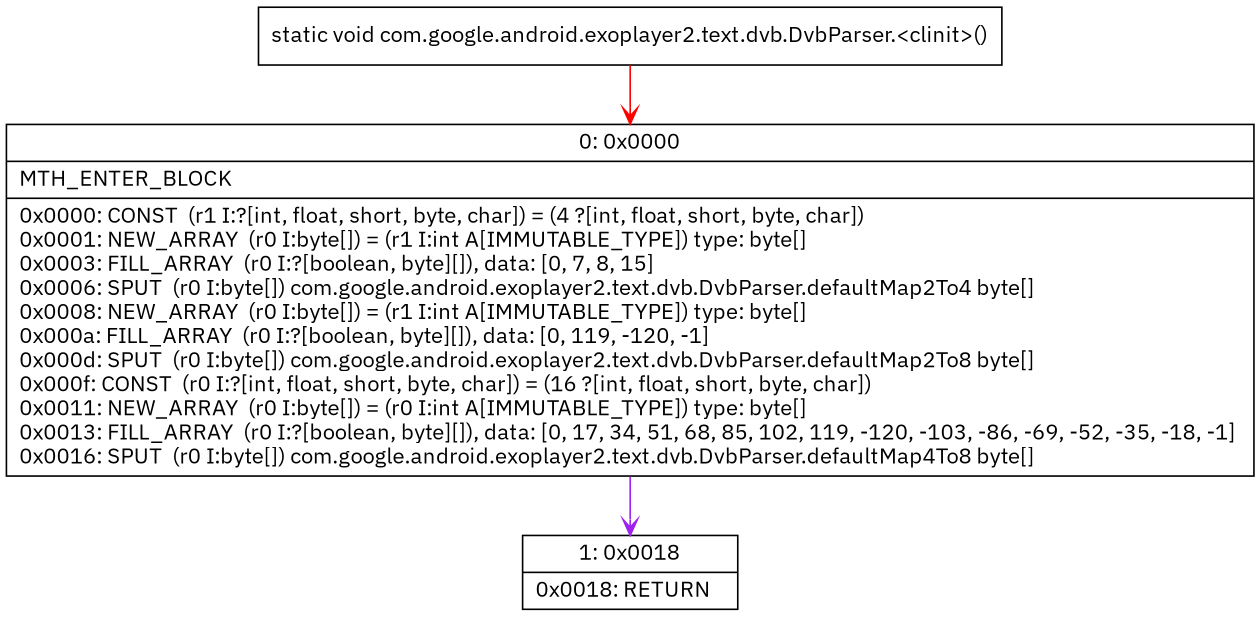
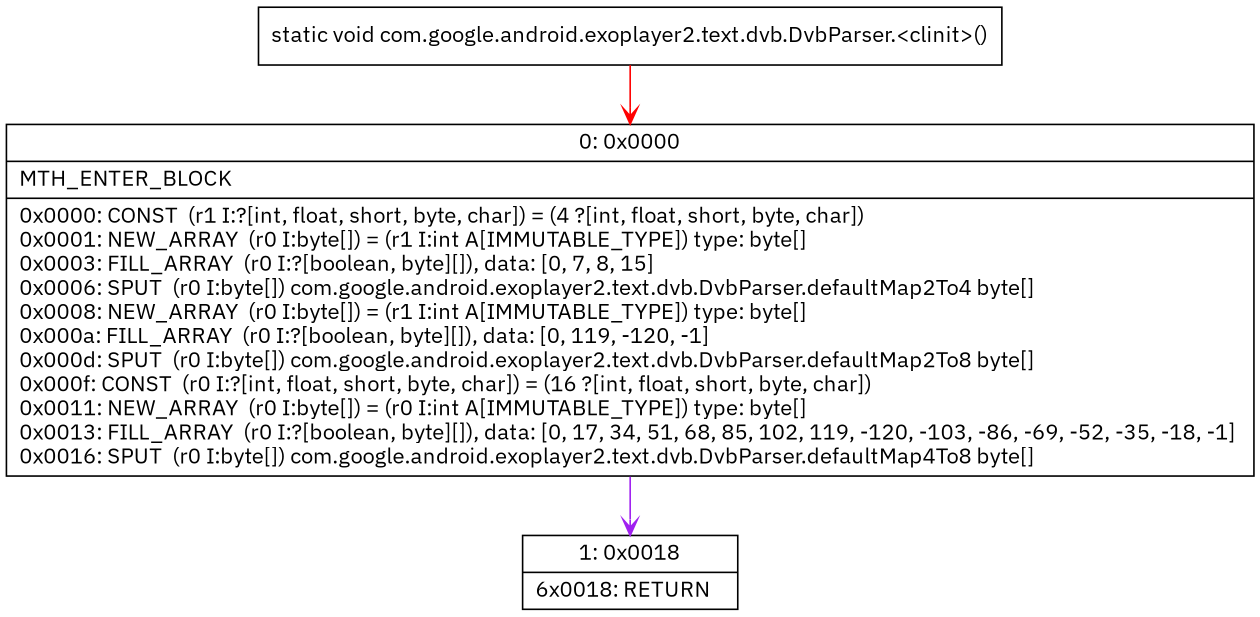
(630, 590) -> (630, 590)
